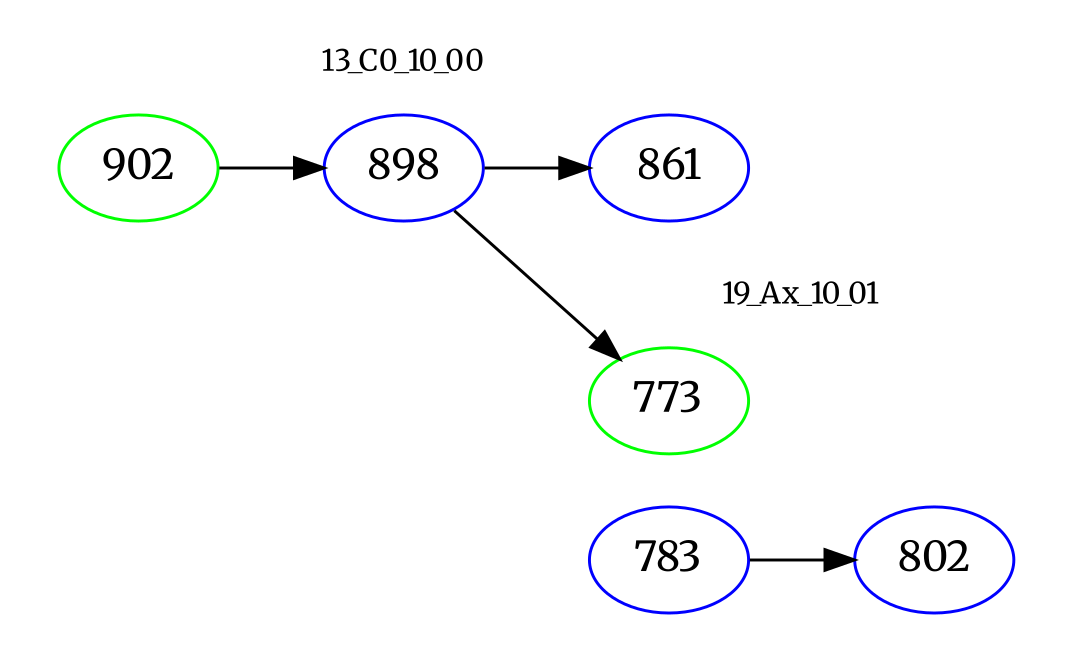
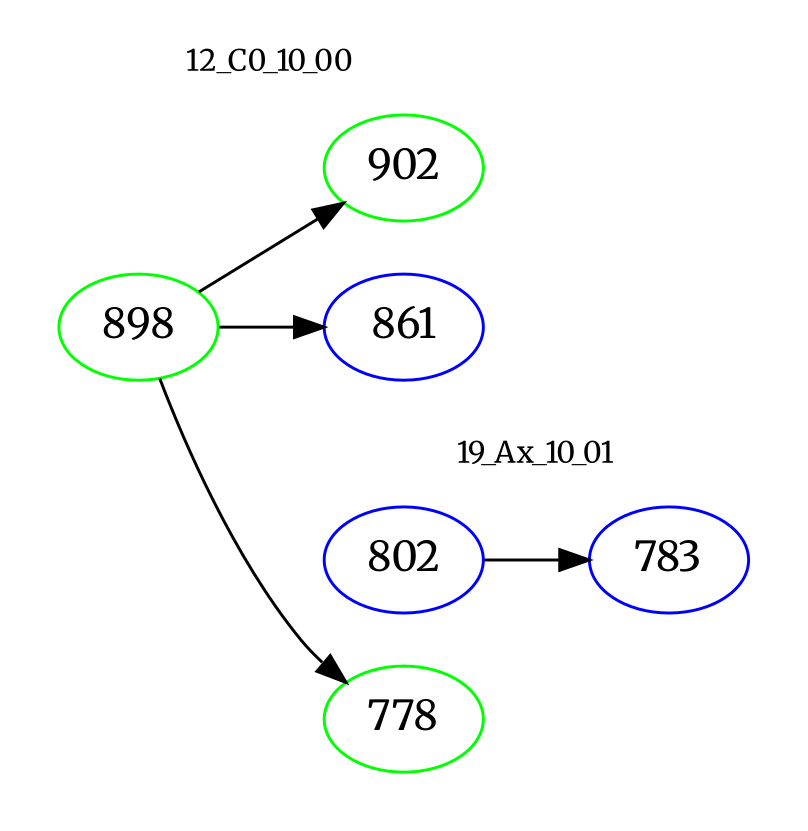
(404, 63) -> (271, 63)
(257, 168) -> (258, 255)
(404, 168) -> (139, 327)
(669, 401) -> (404, 719)
(787, 560) -> (522, 560)
